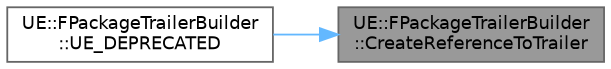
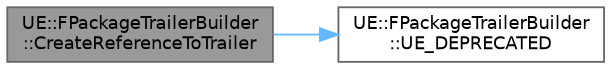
(296, 35) -> (296, 35)
